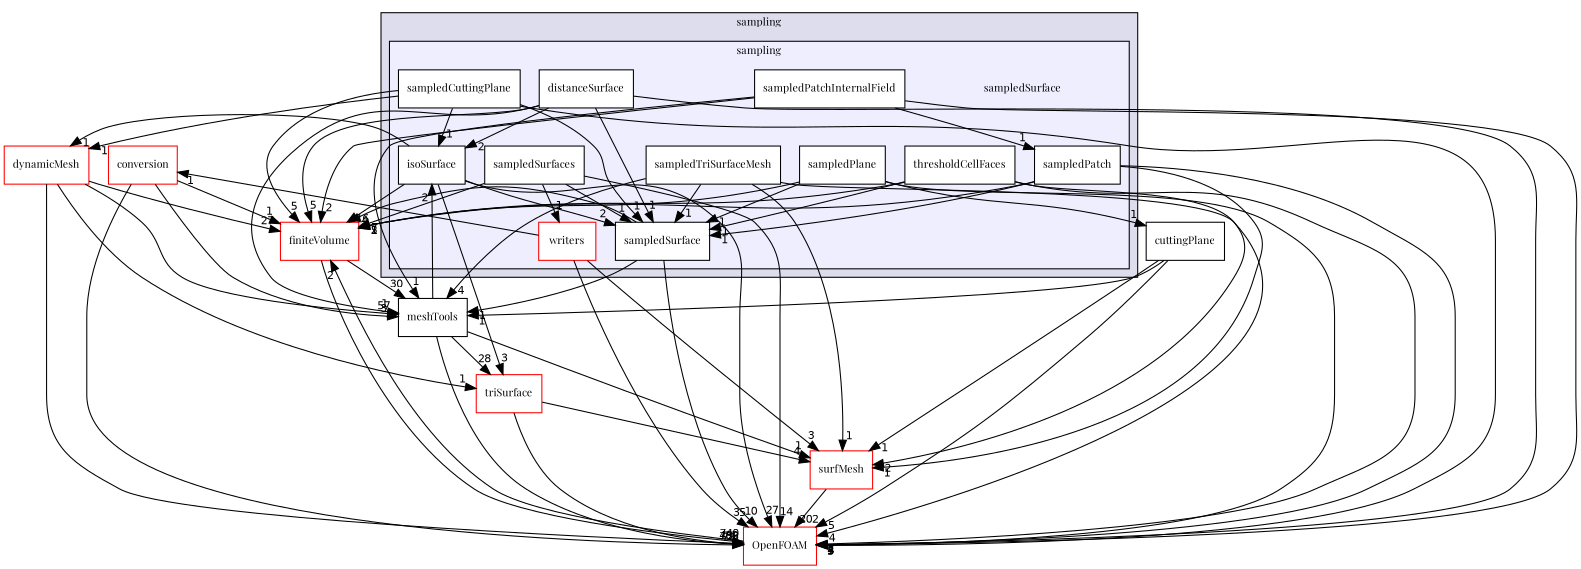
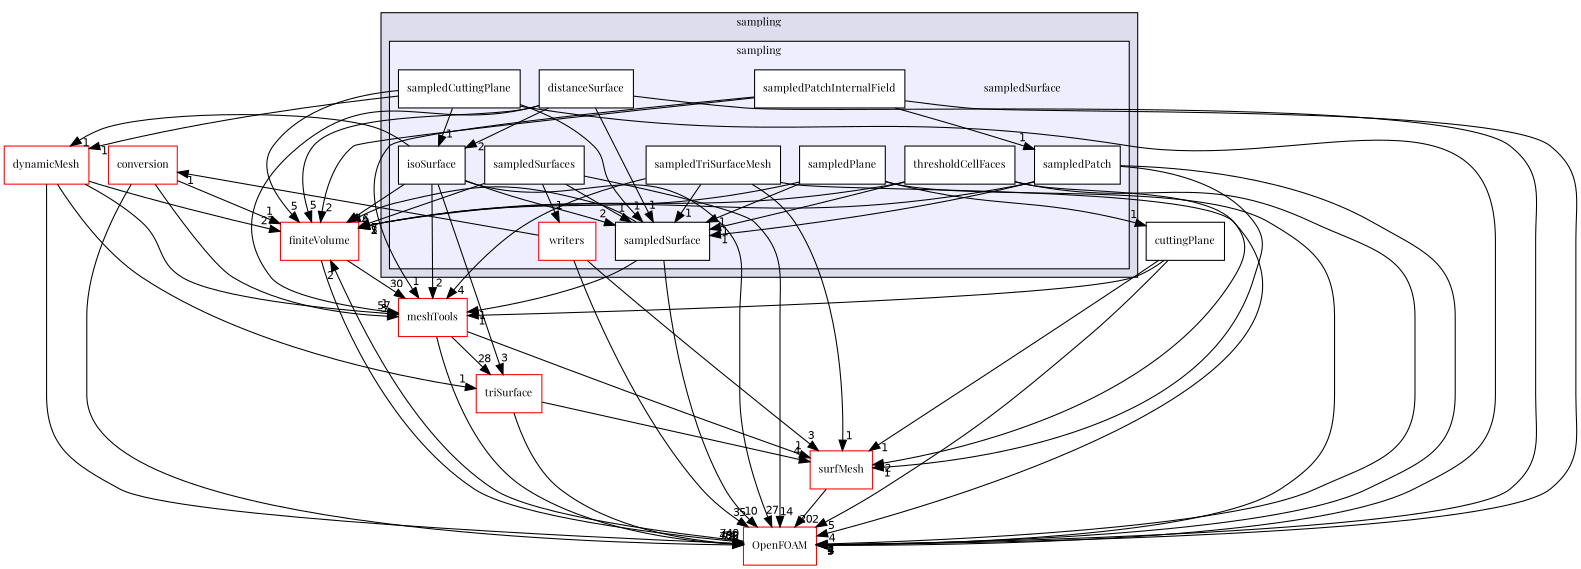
(432, 247) -> (432, 236)
(433, 318) -> (433, 318)
